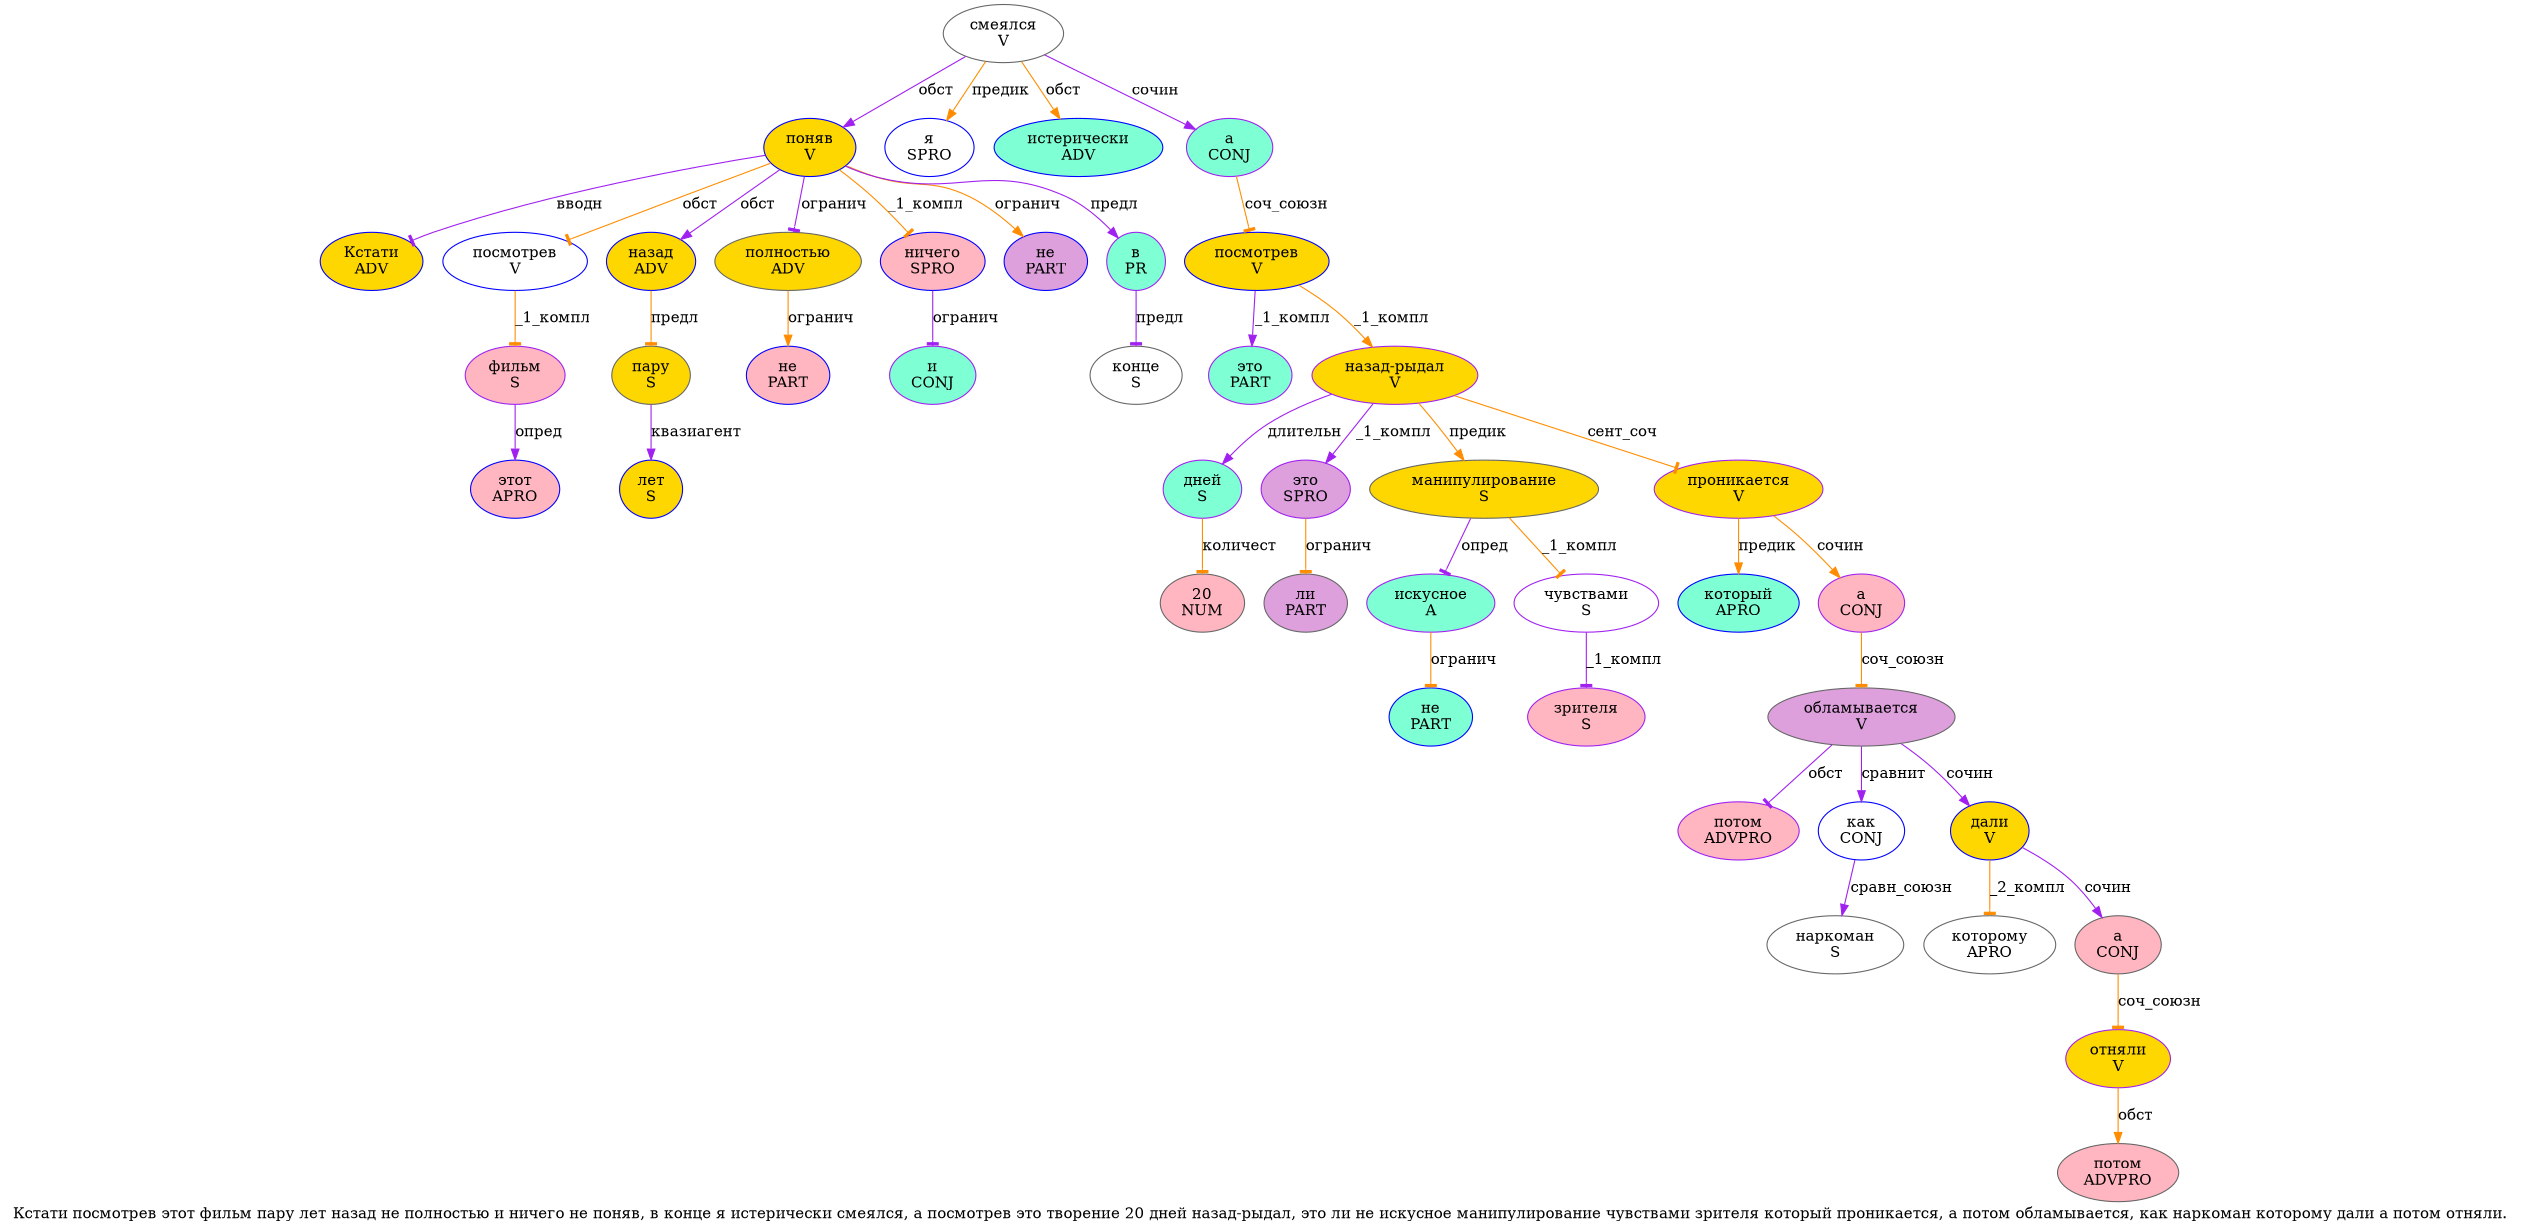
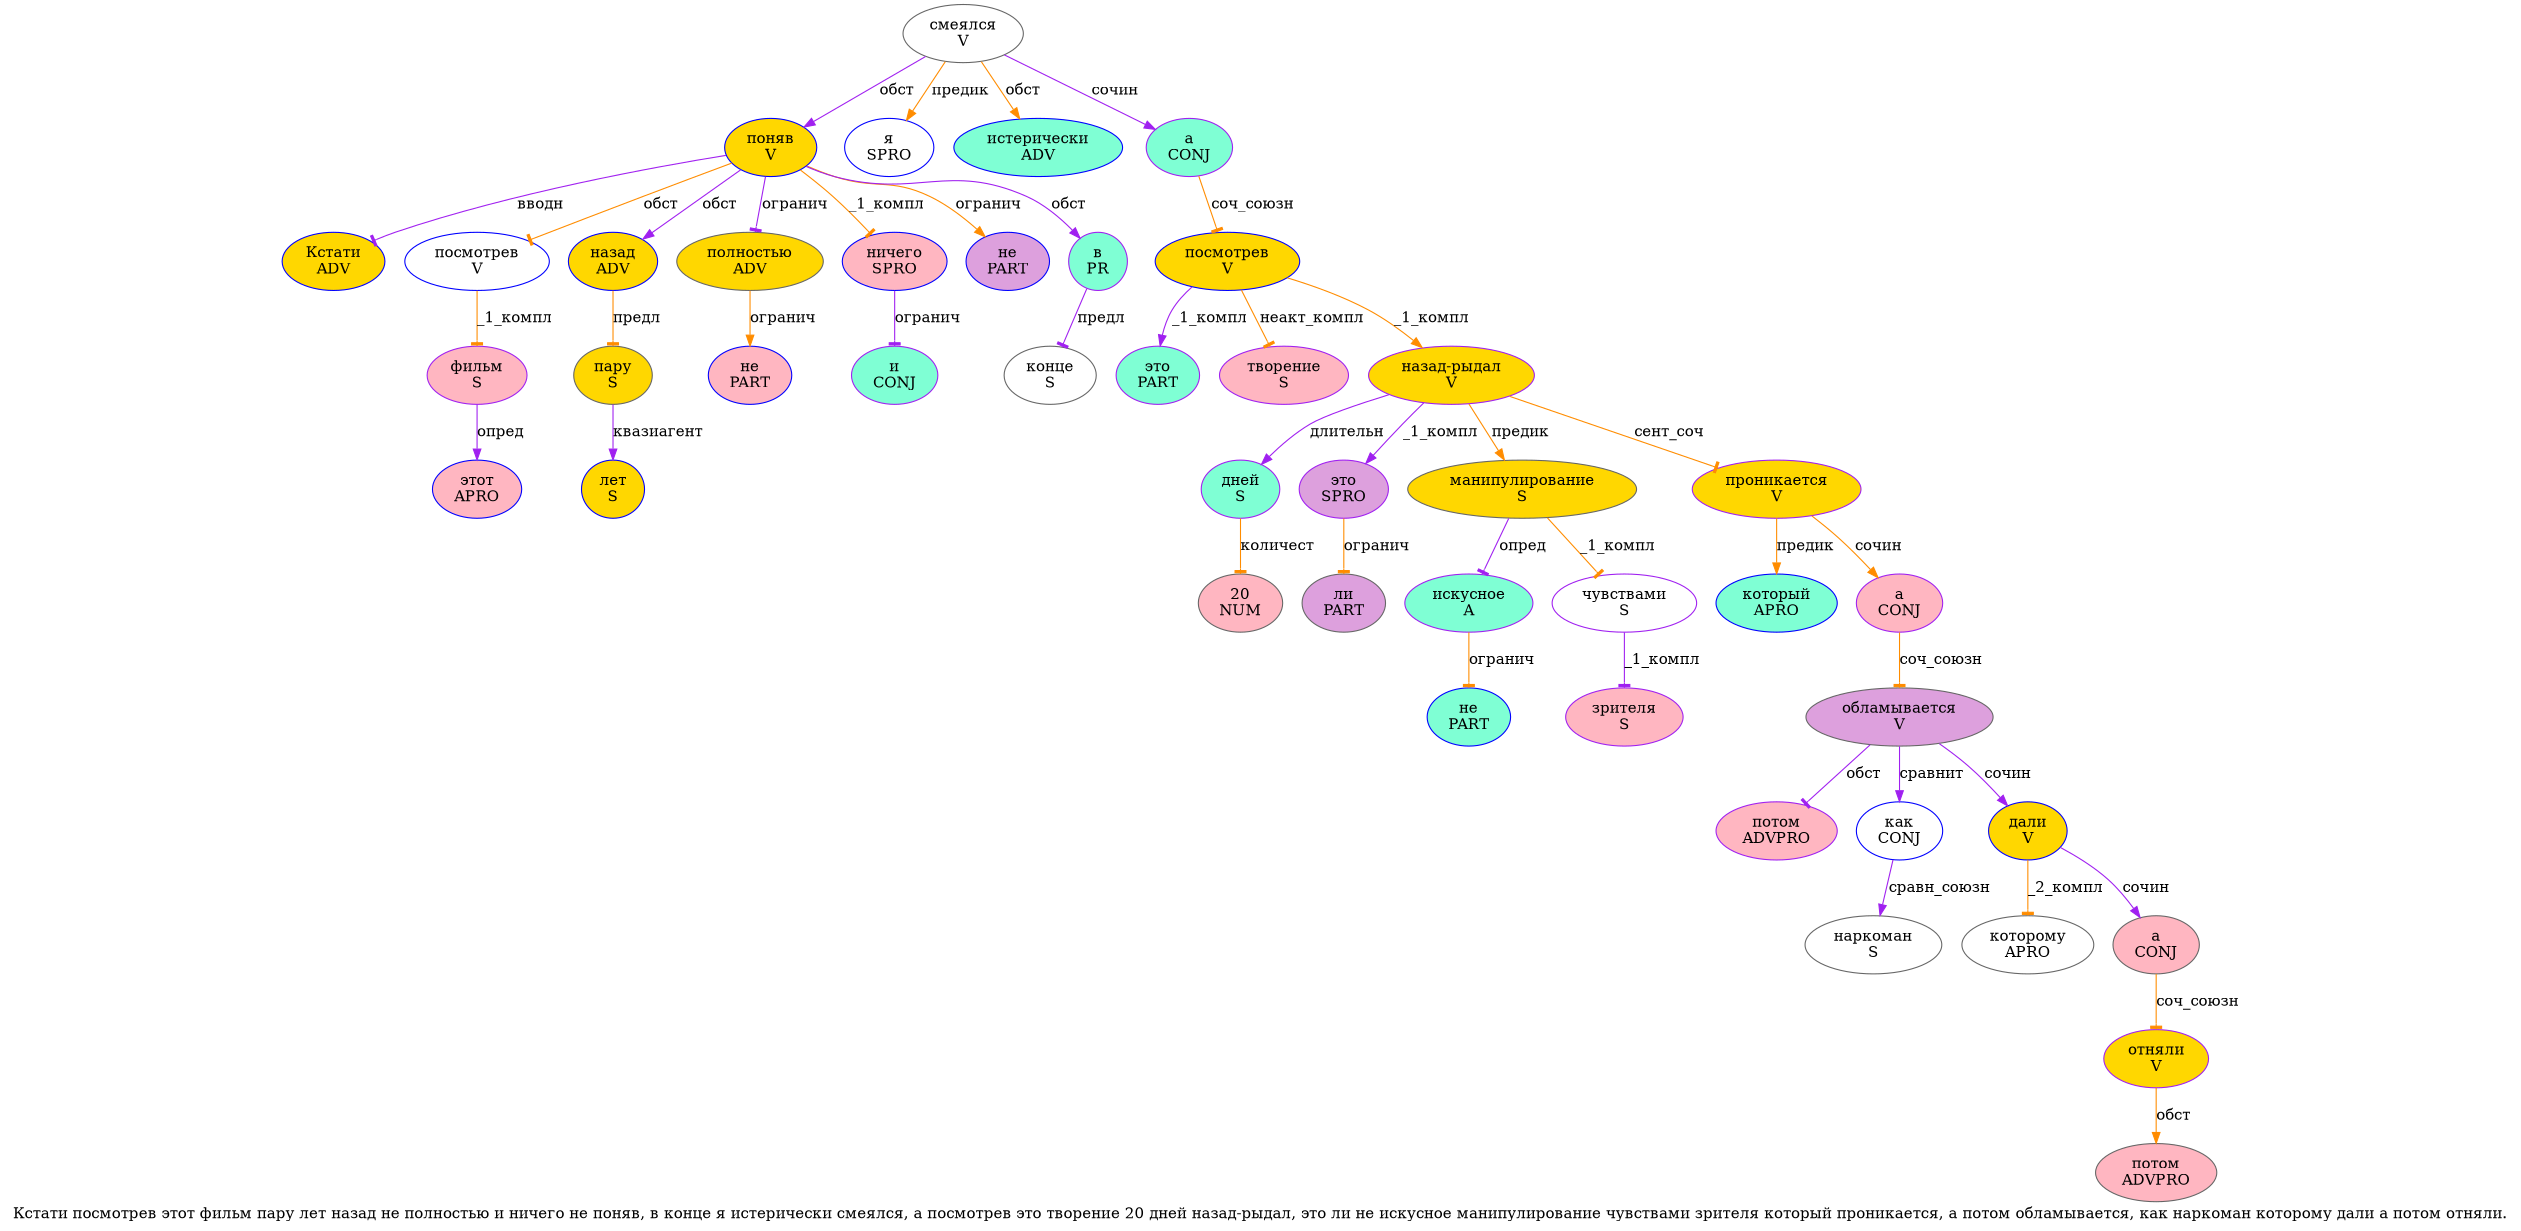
(1114, 204) -> (1069, 204)
none -> (1284, 375)
